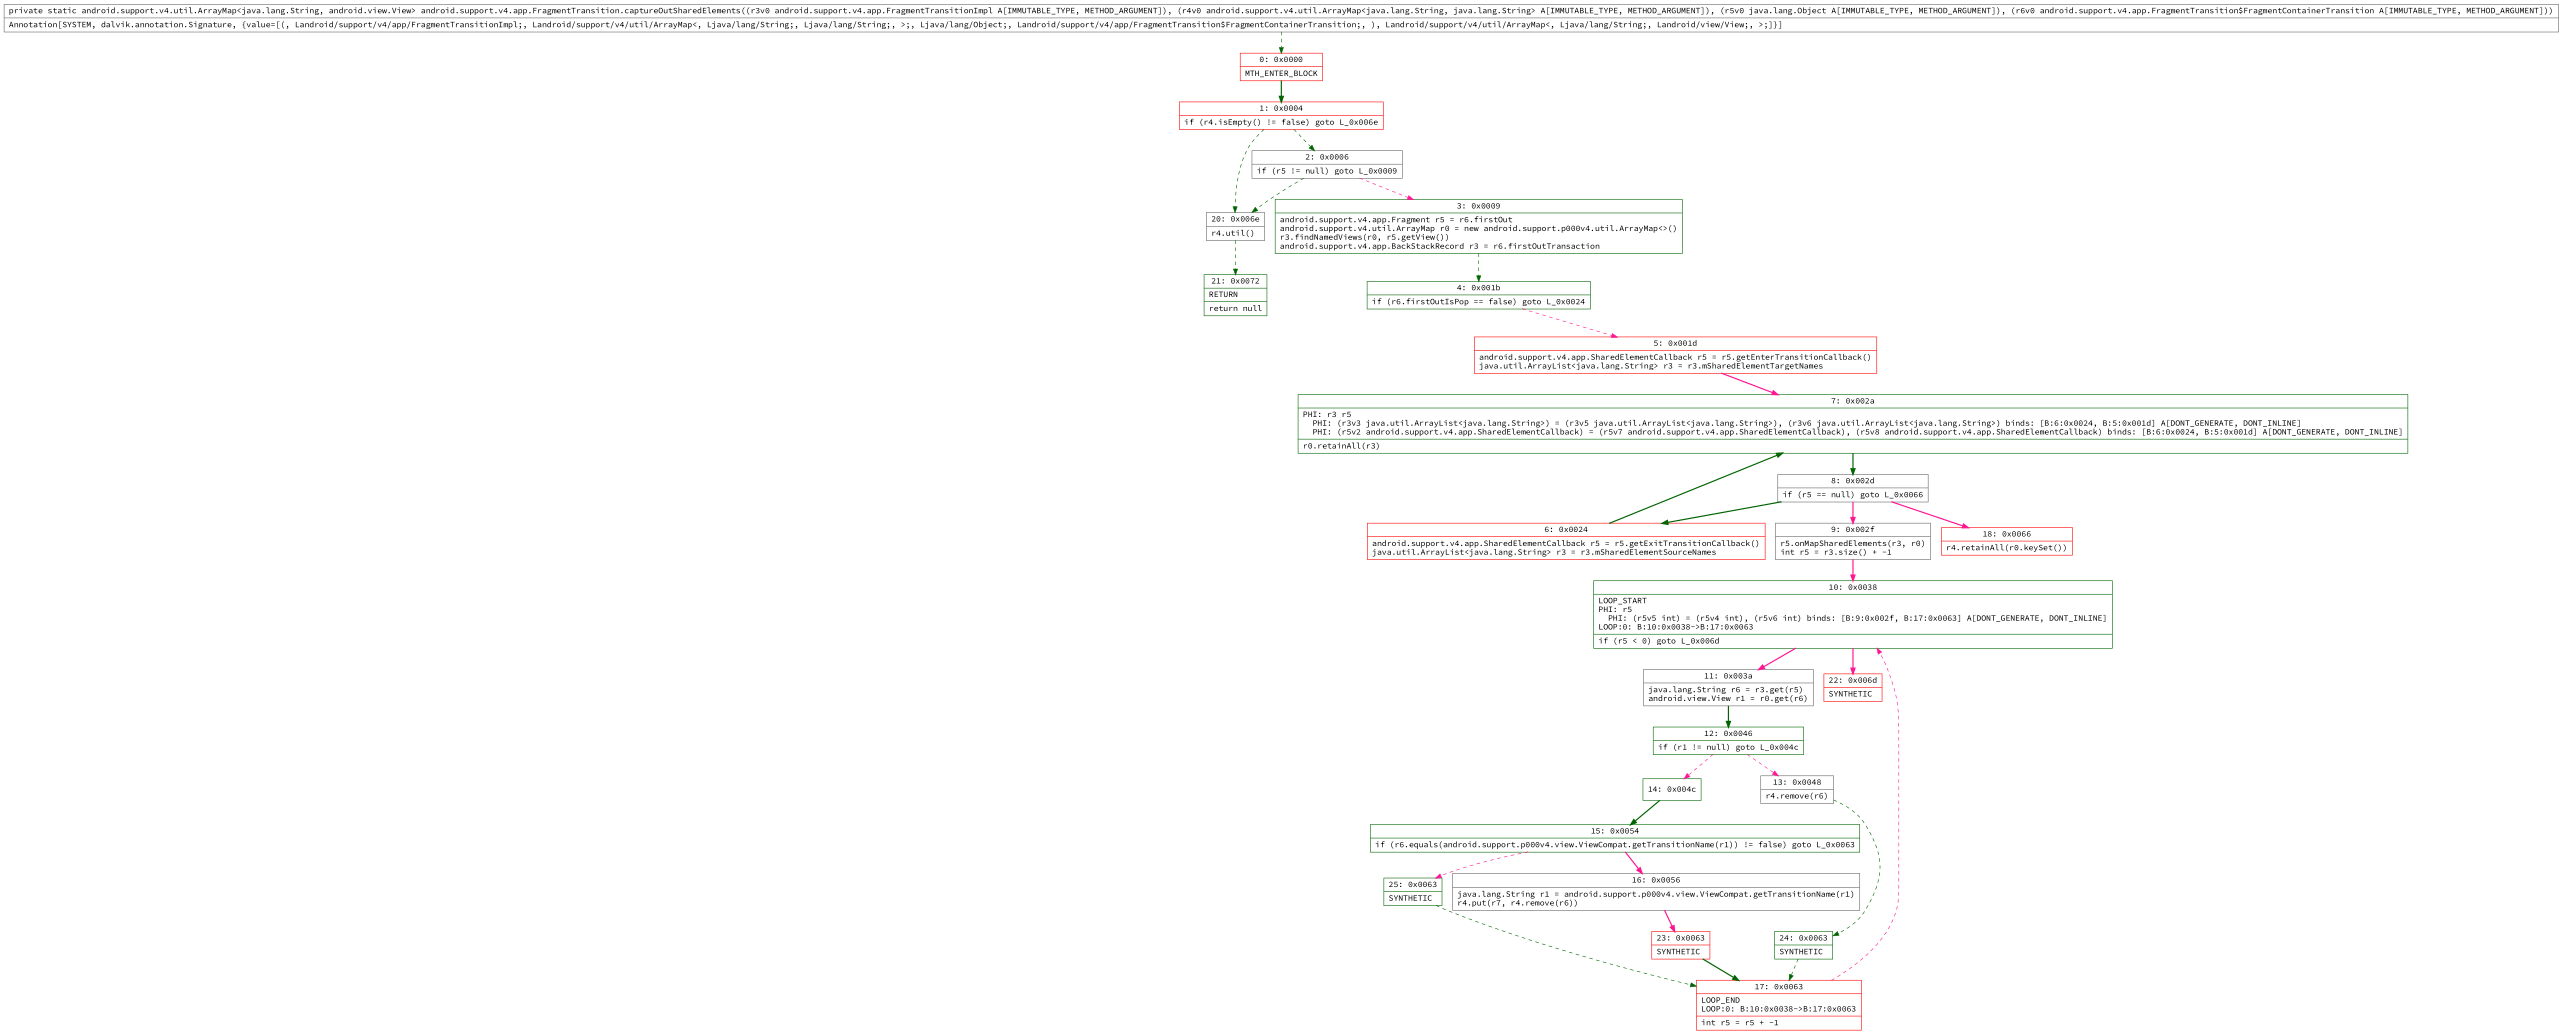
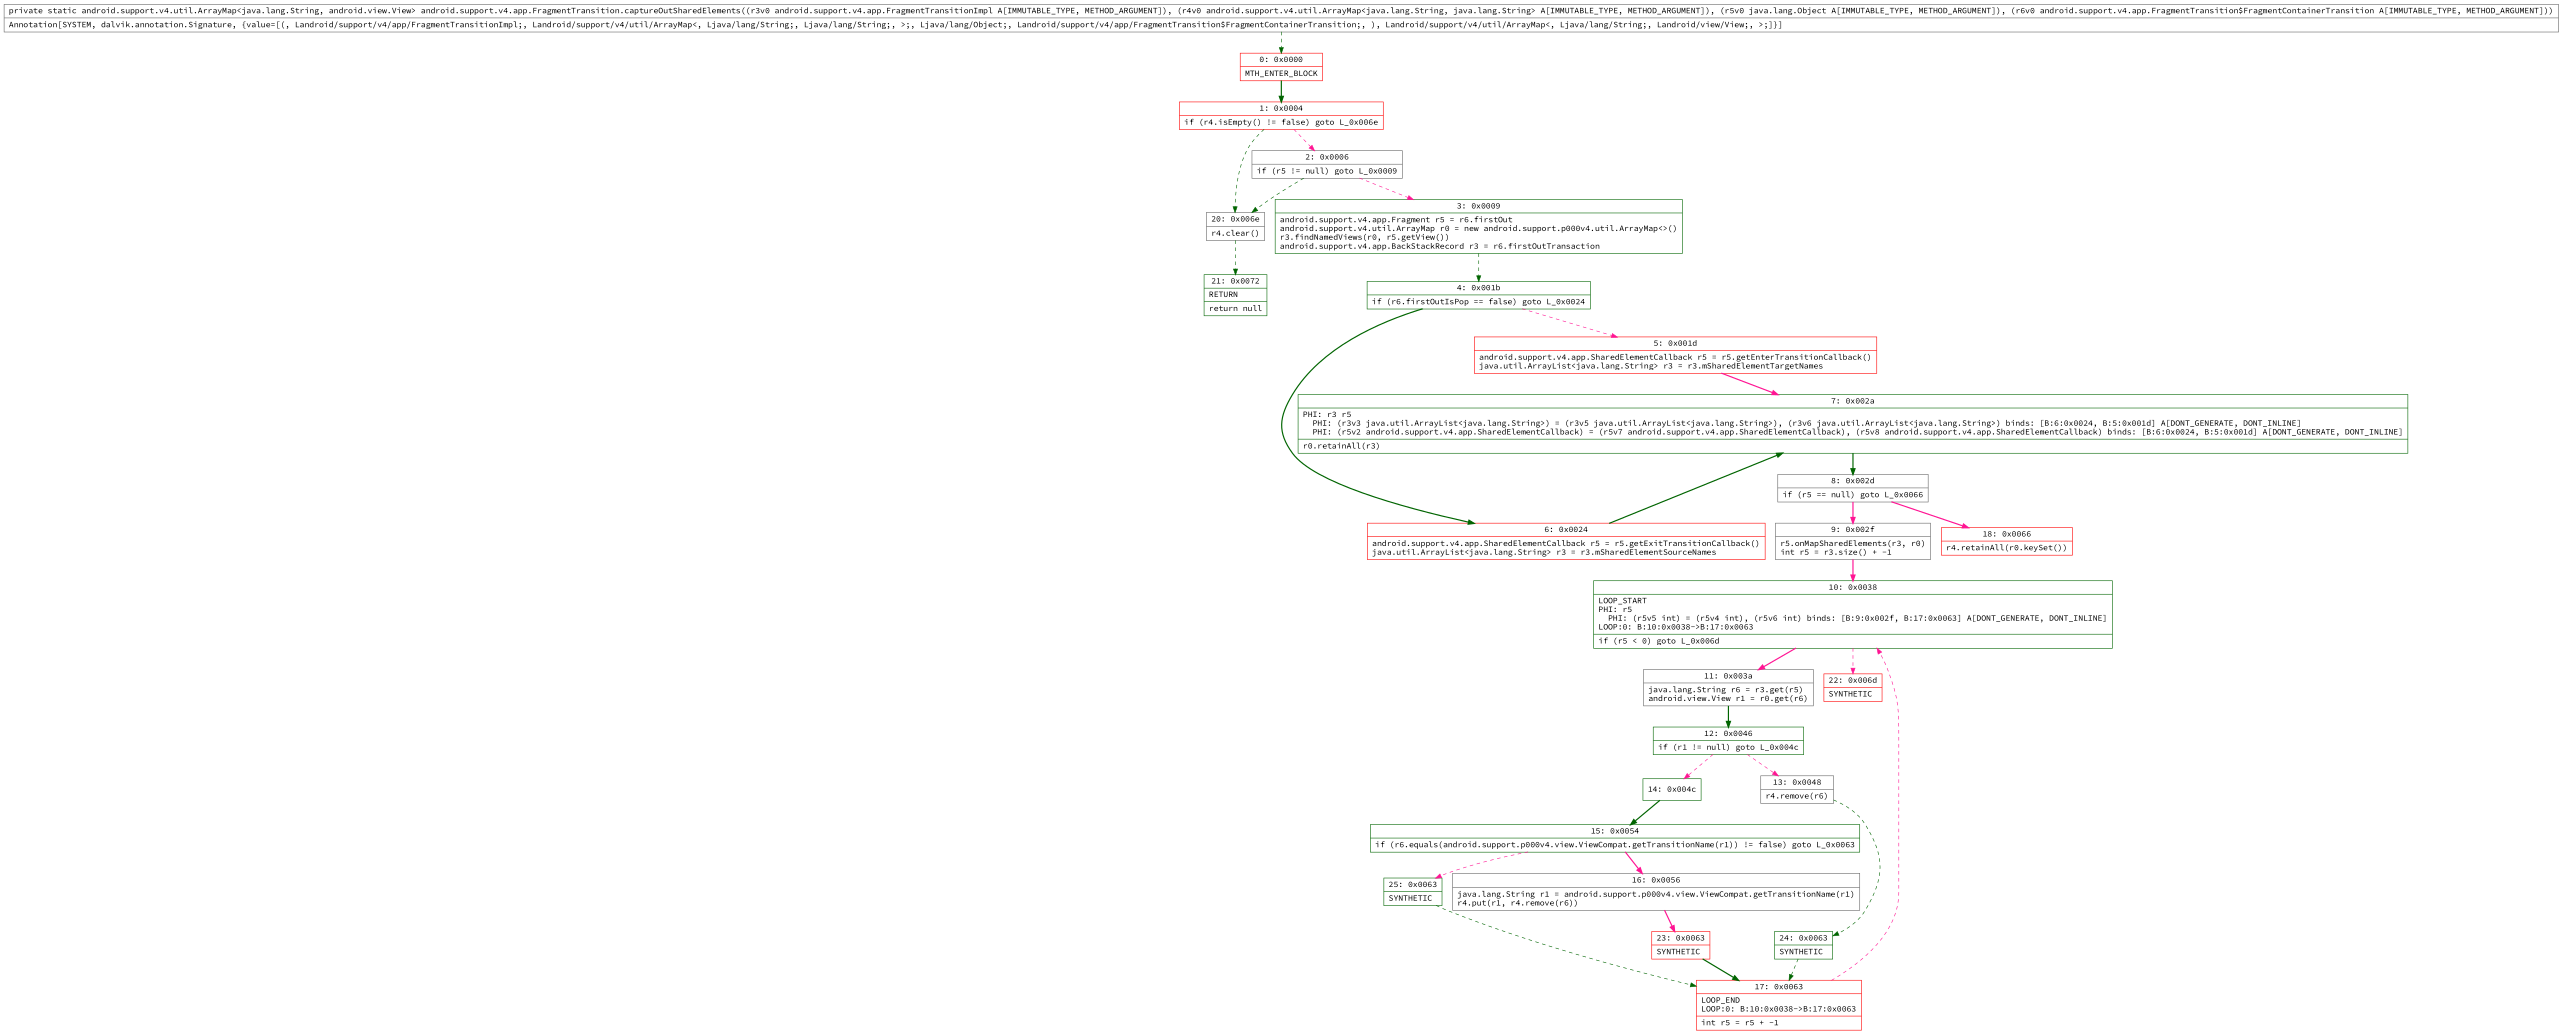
(1302, 138) -> (1302, 138)
(1233, 233) -> (1236, 233)
(1725, 512) -> (1285, 440)
(1853, 658) -> (1853, 658)
(1518, 903) -> (1518, 903)
